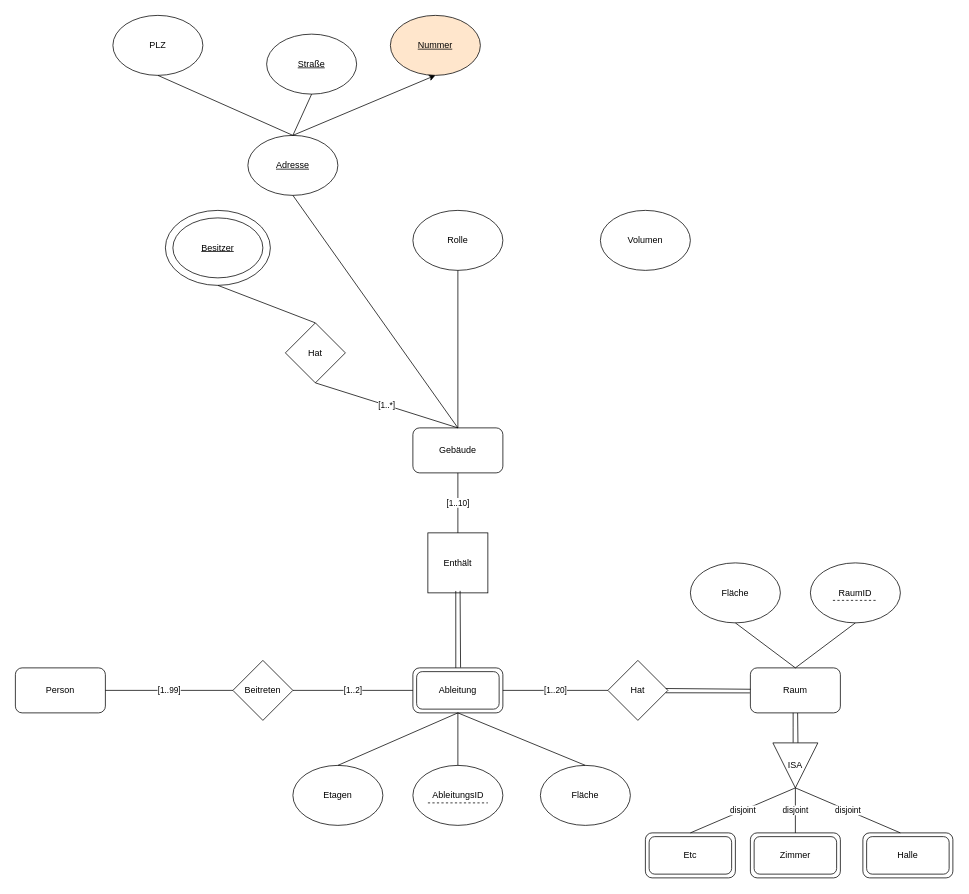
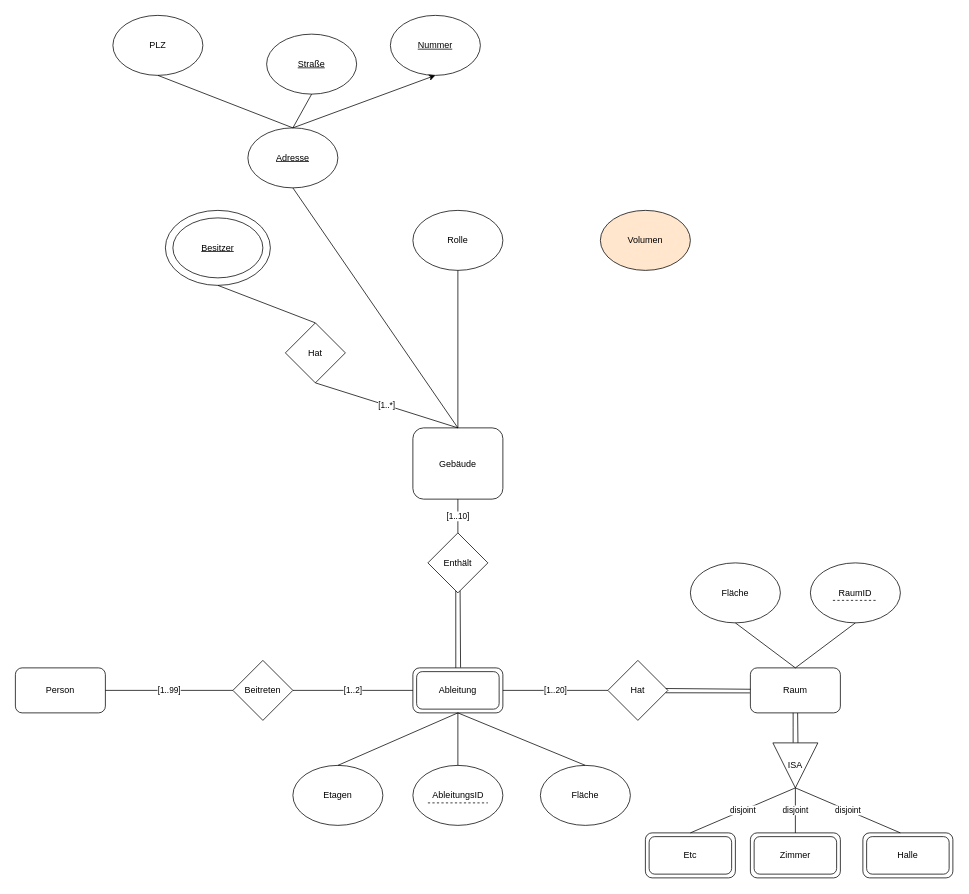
(435, 45) -> (435, 45)
(293, 165) -> (293, 158)
(645, 240) -> (645, 240)
(458, 450) -> (458, 464)
(458, 563) -> (458, 563)
